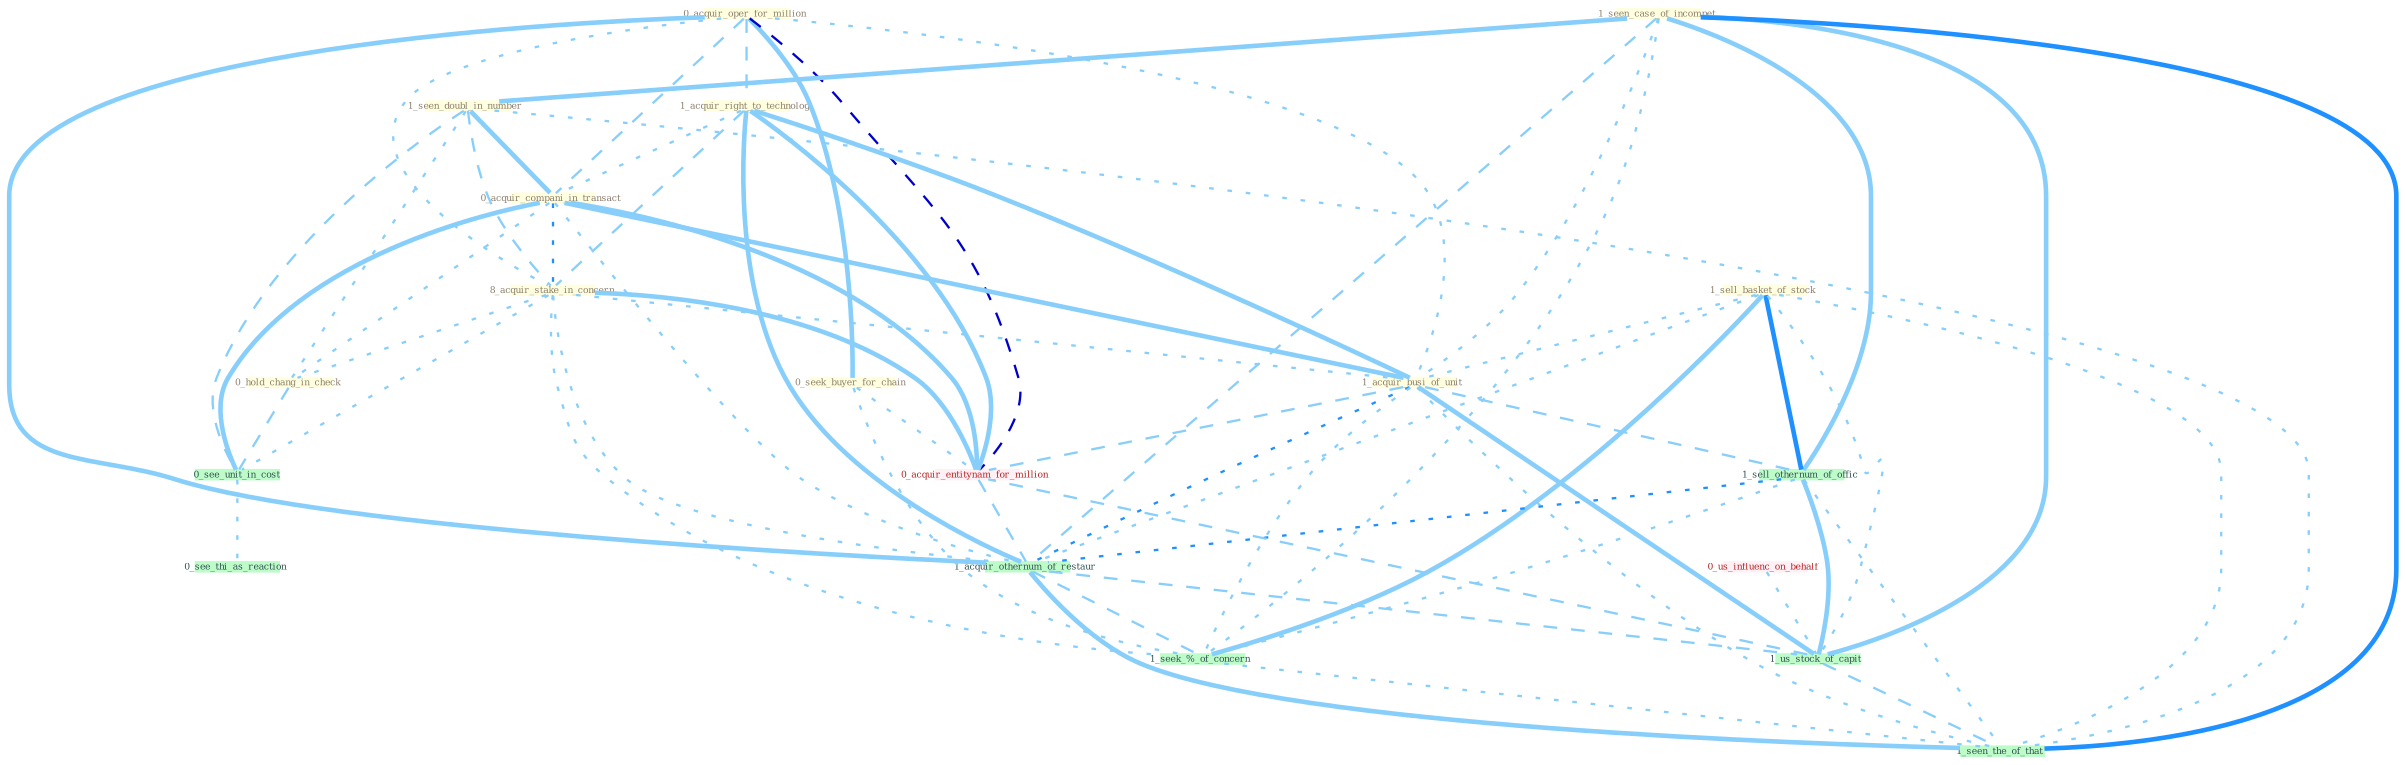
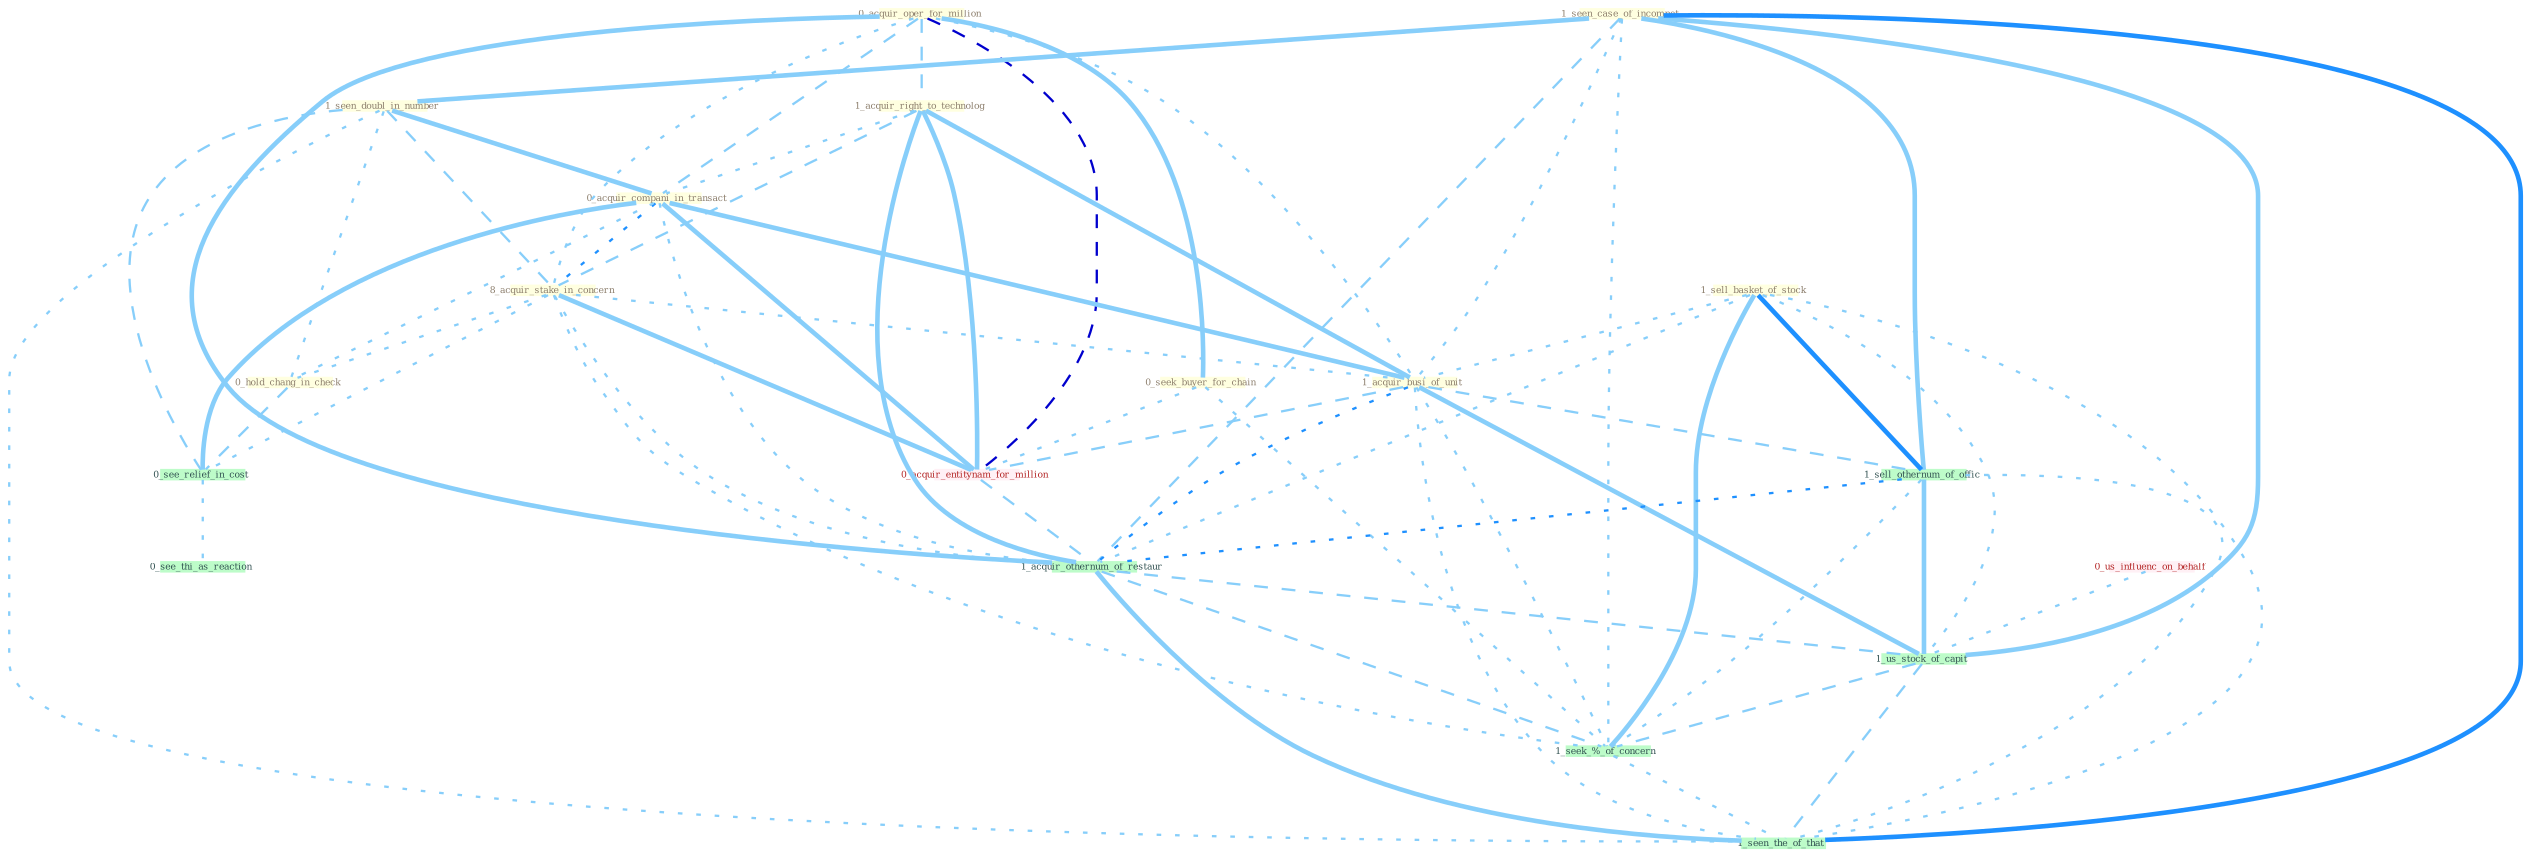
(237, 475) -> (203, 475)
(1398, 567) -> (1766, 705)
